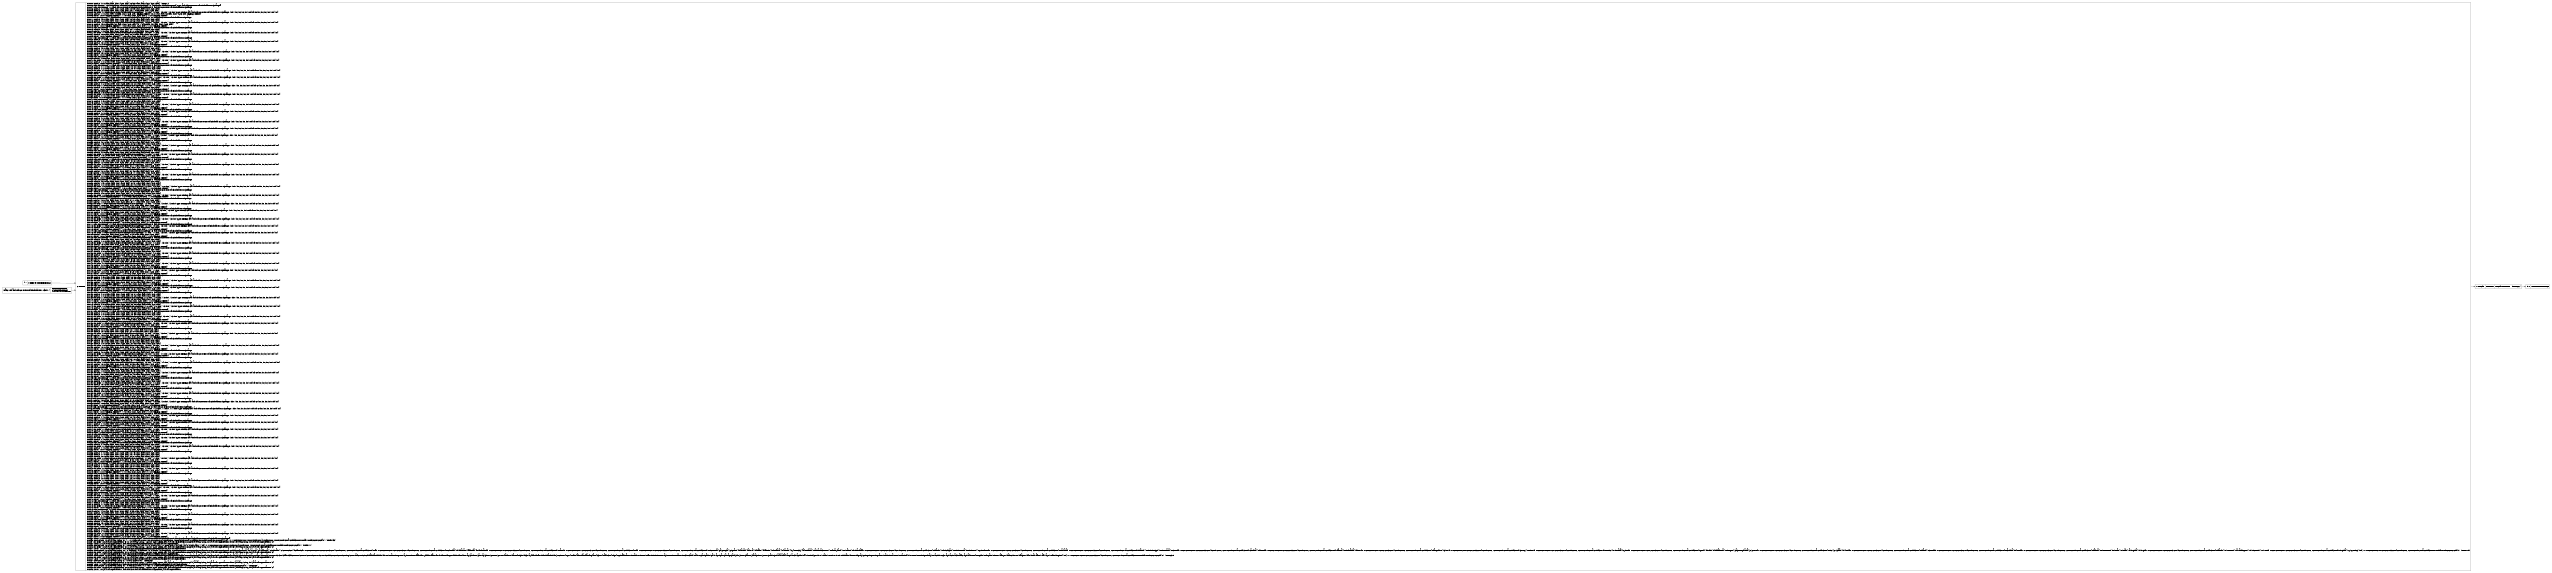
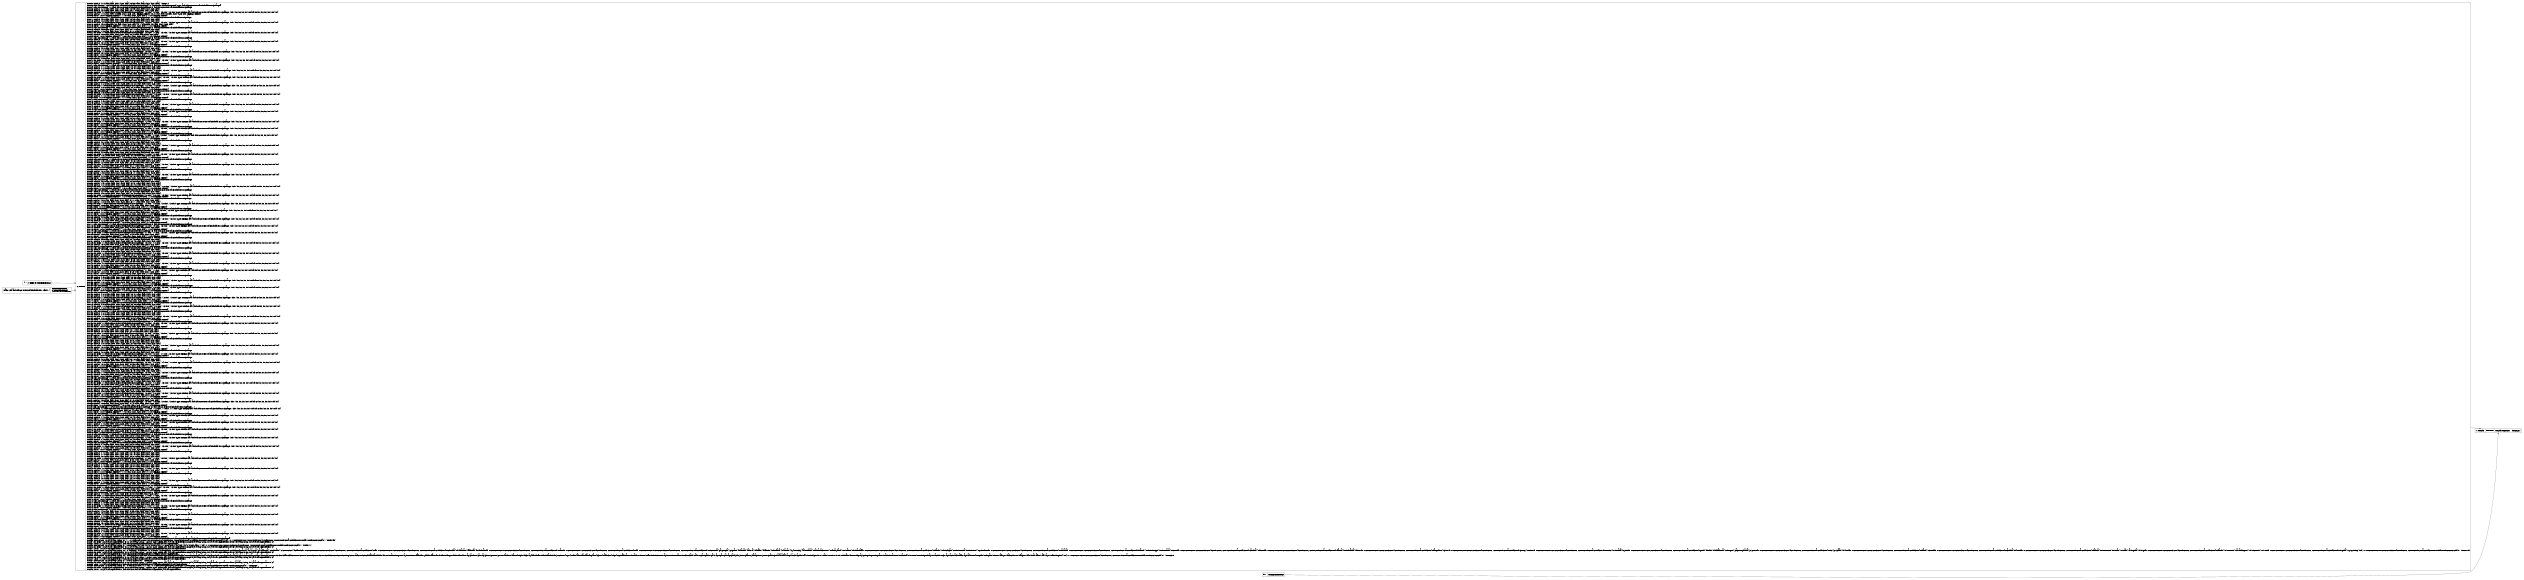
(2523, 287) -> (1949, 577)
(2540, 287) -> (1276, 575)
